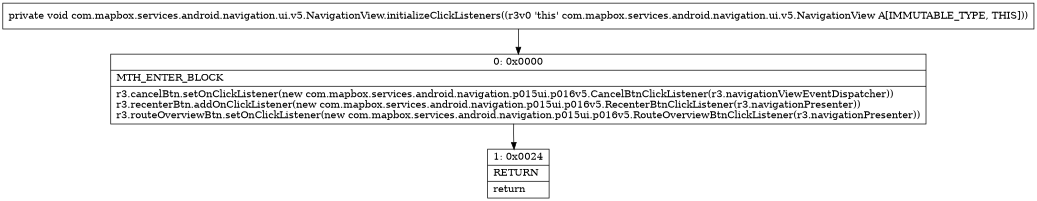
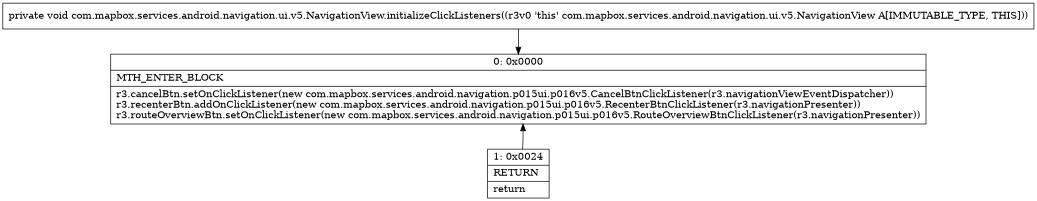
(514, 133) -> (523, 140)
